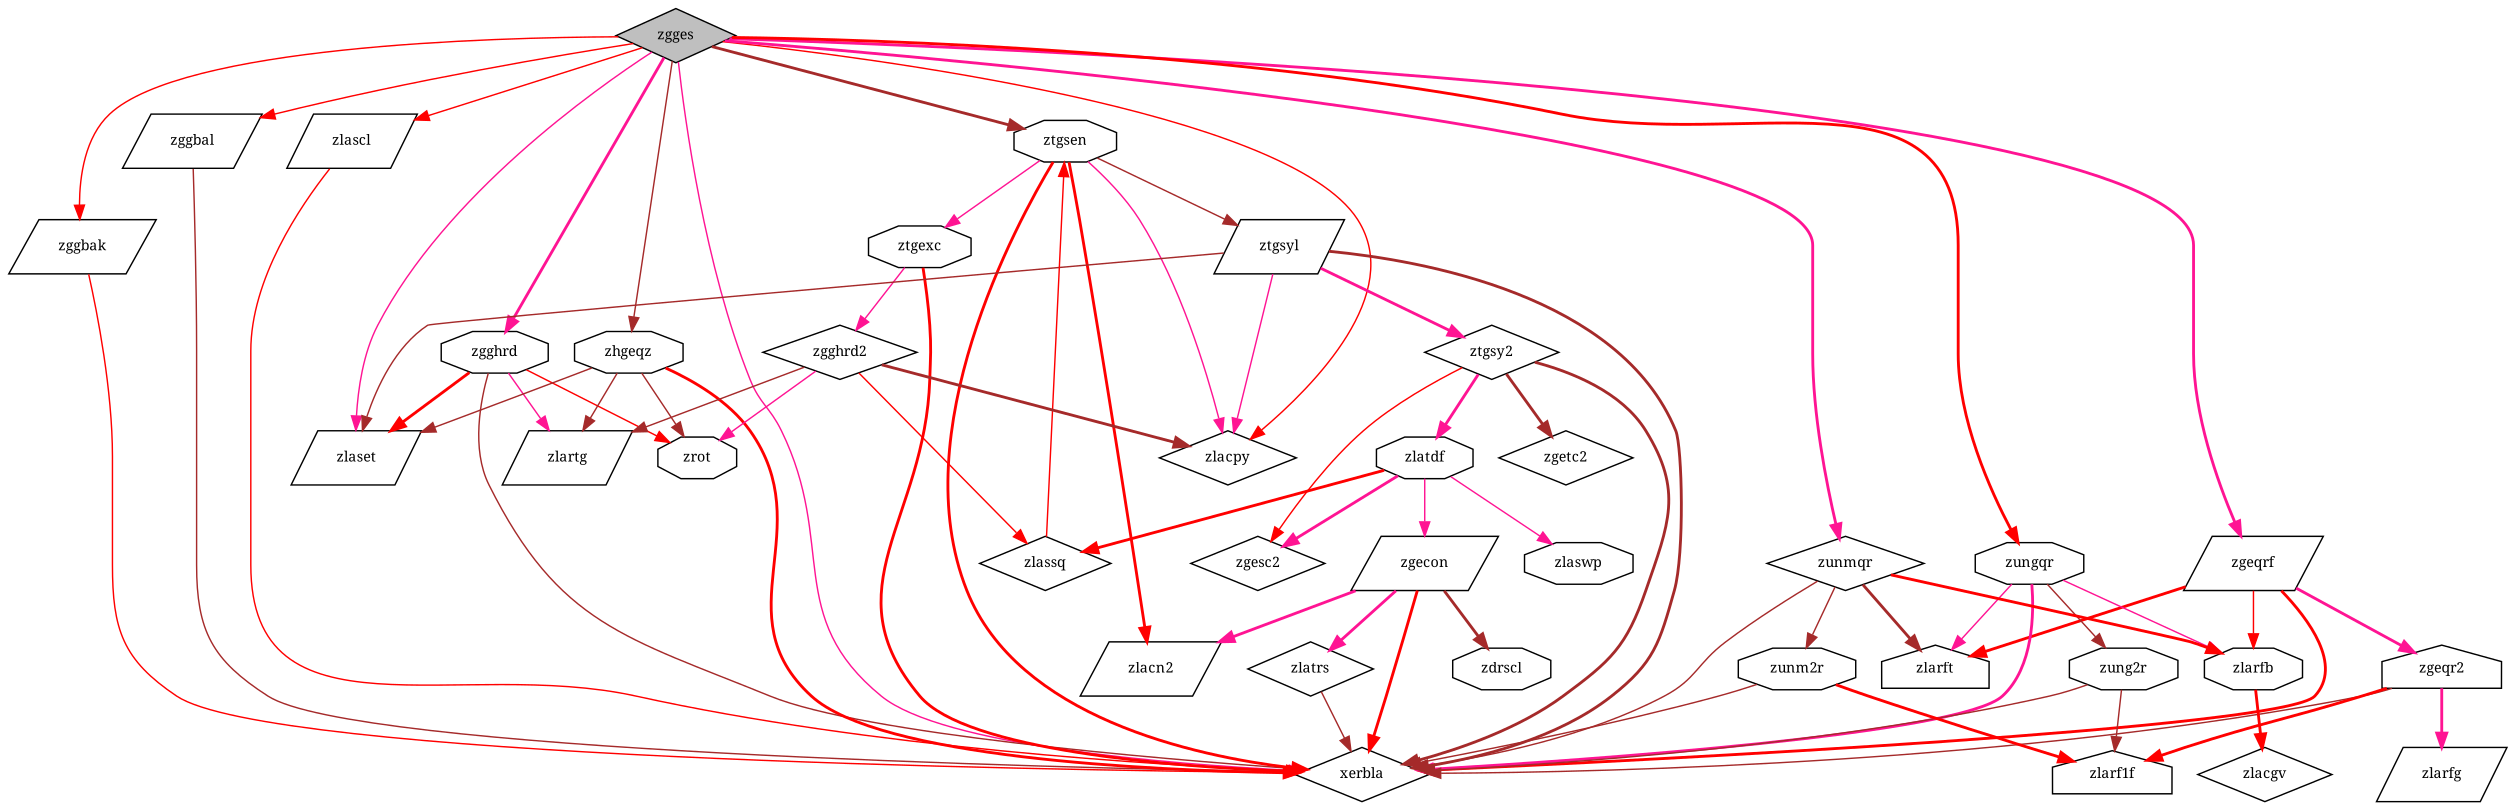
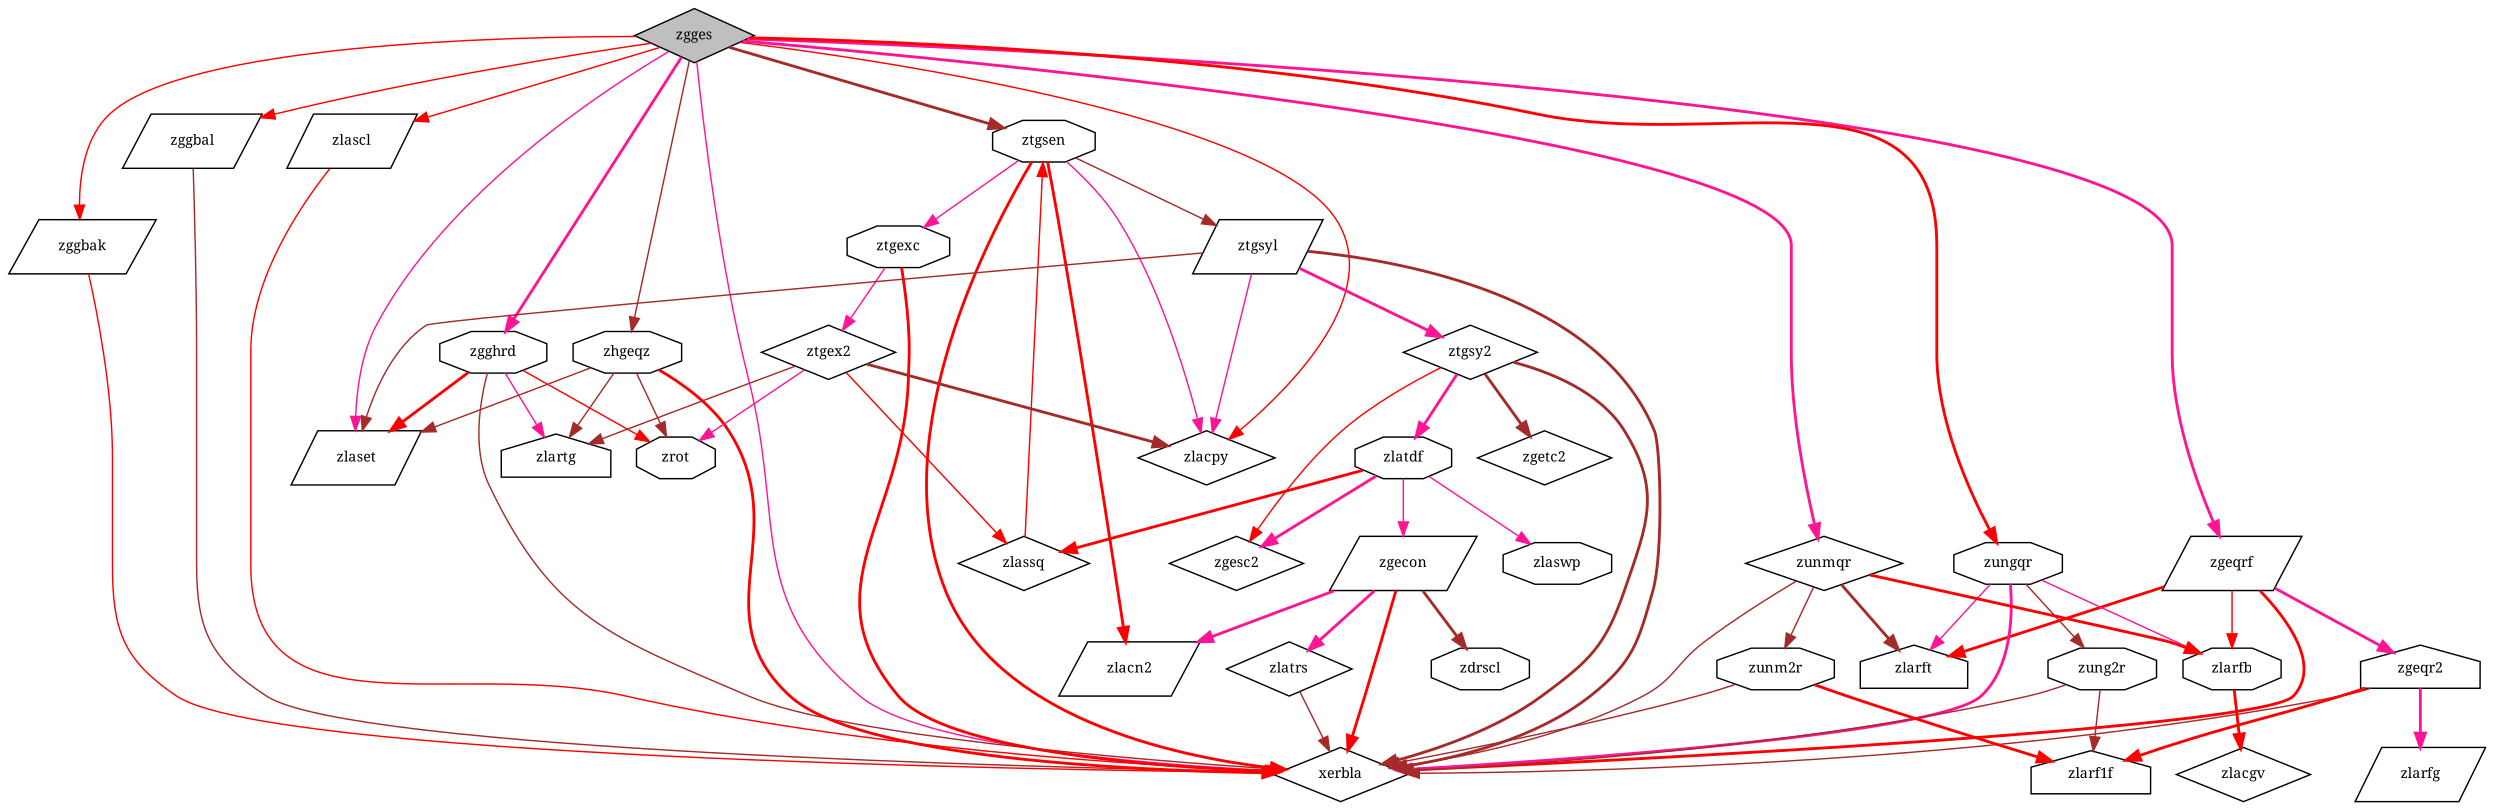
(840, 352) -> (829, 352)
(567, 458) -> (556, 458)
